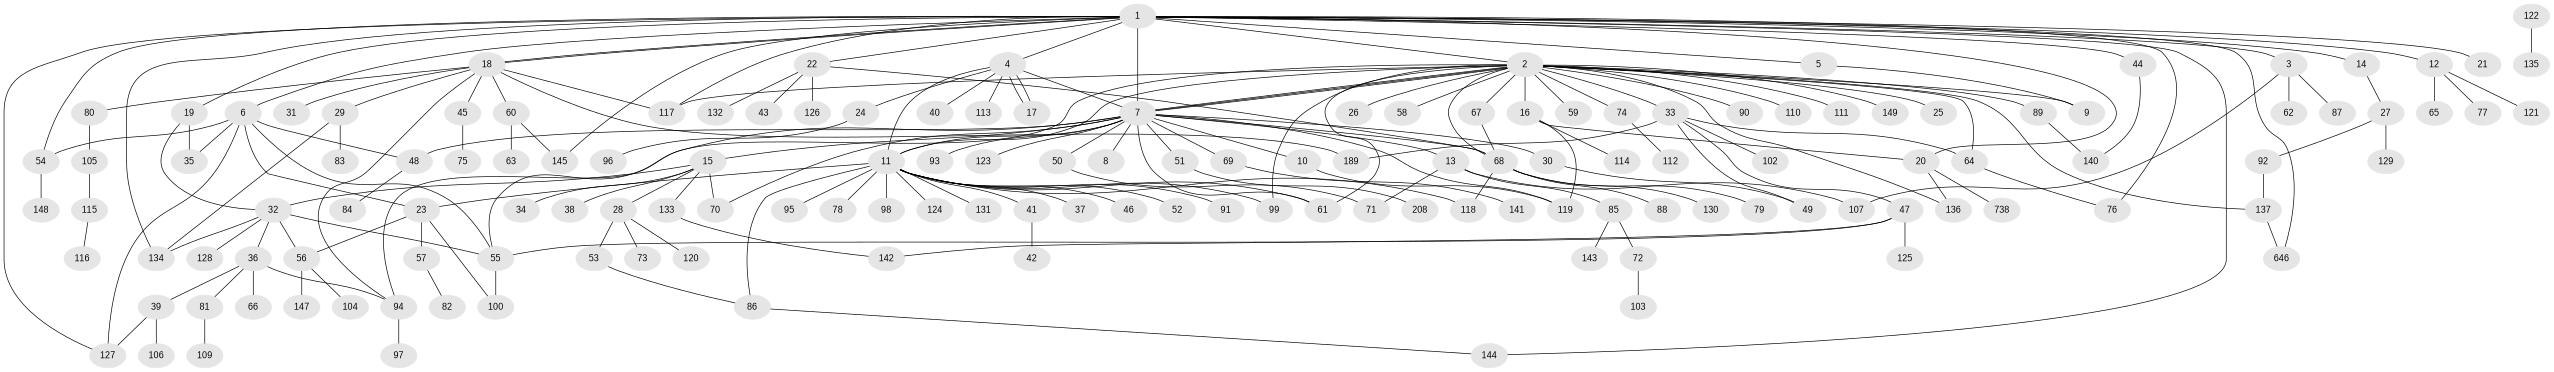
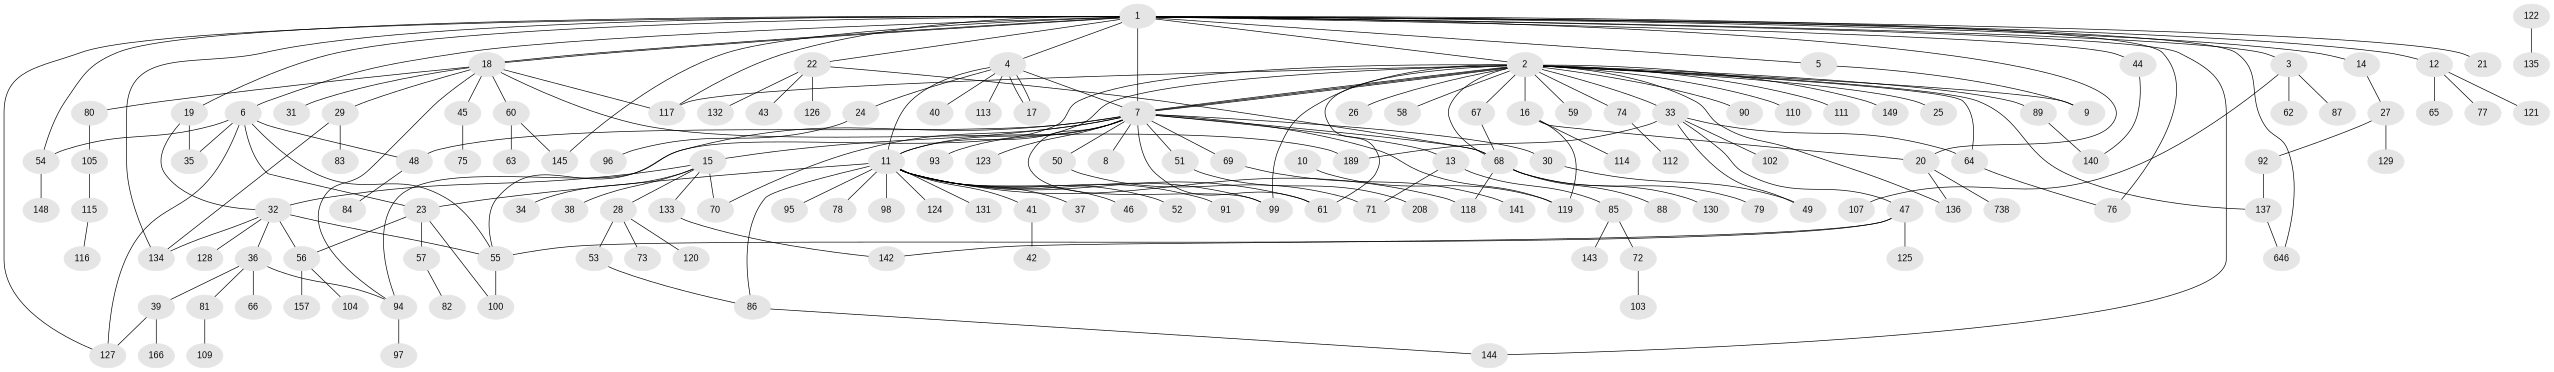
(1237, 142) -> (1042, 179)
(1654, 186) -> none
(302, 307) -> (302, 307)
(156, 356) -> (156, 356)
